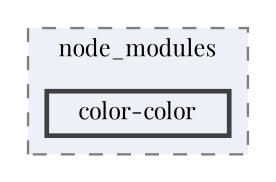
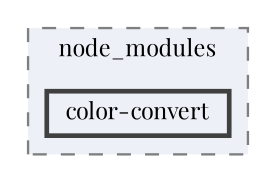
(138, 113) -> (138, 113)
